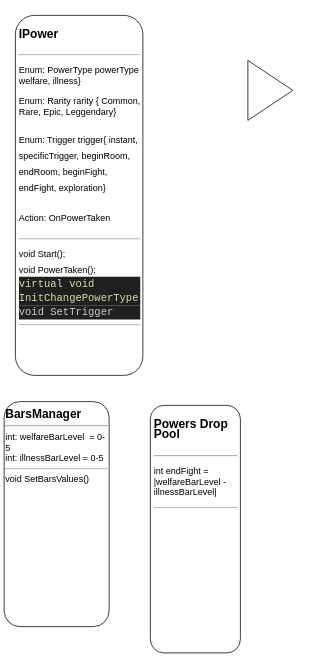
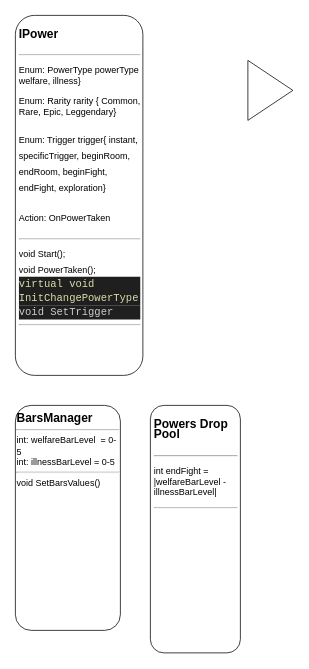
(57, 514) -> (68, 518)
